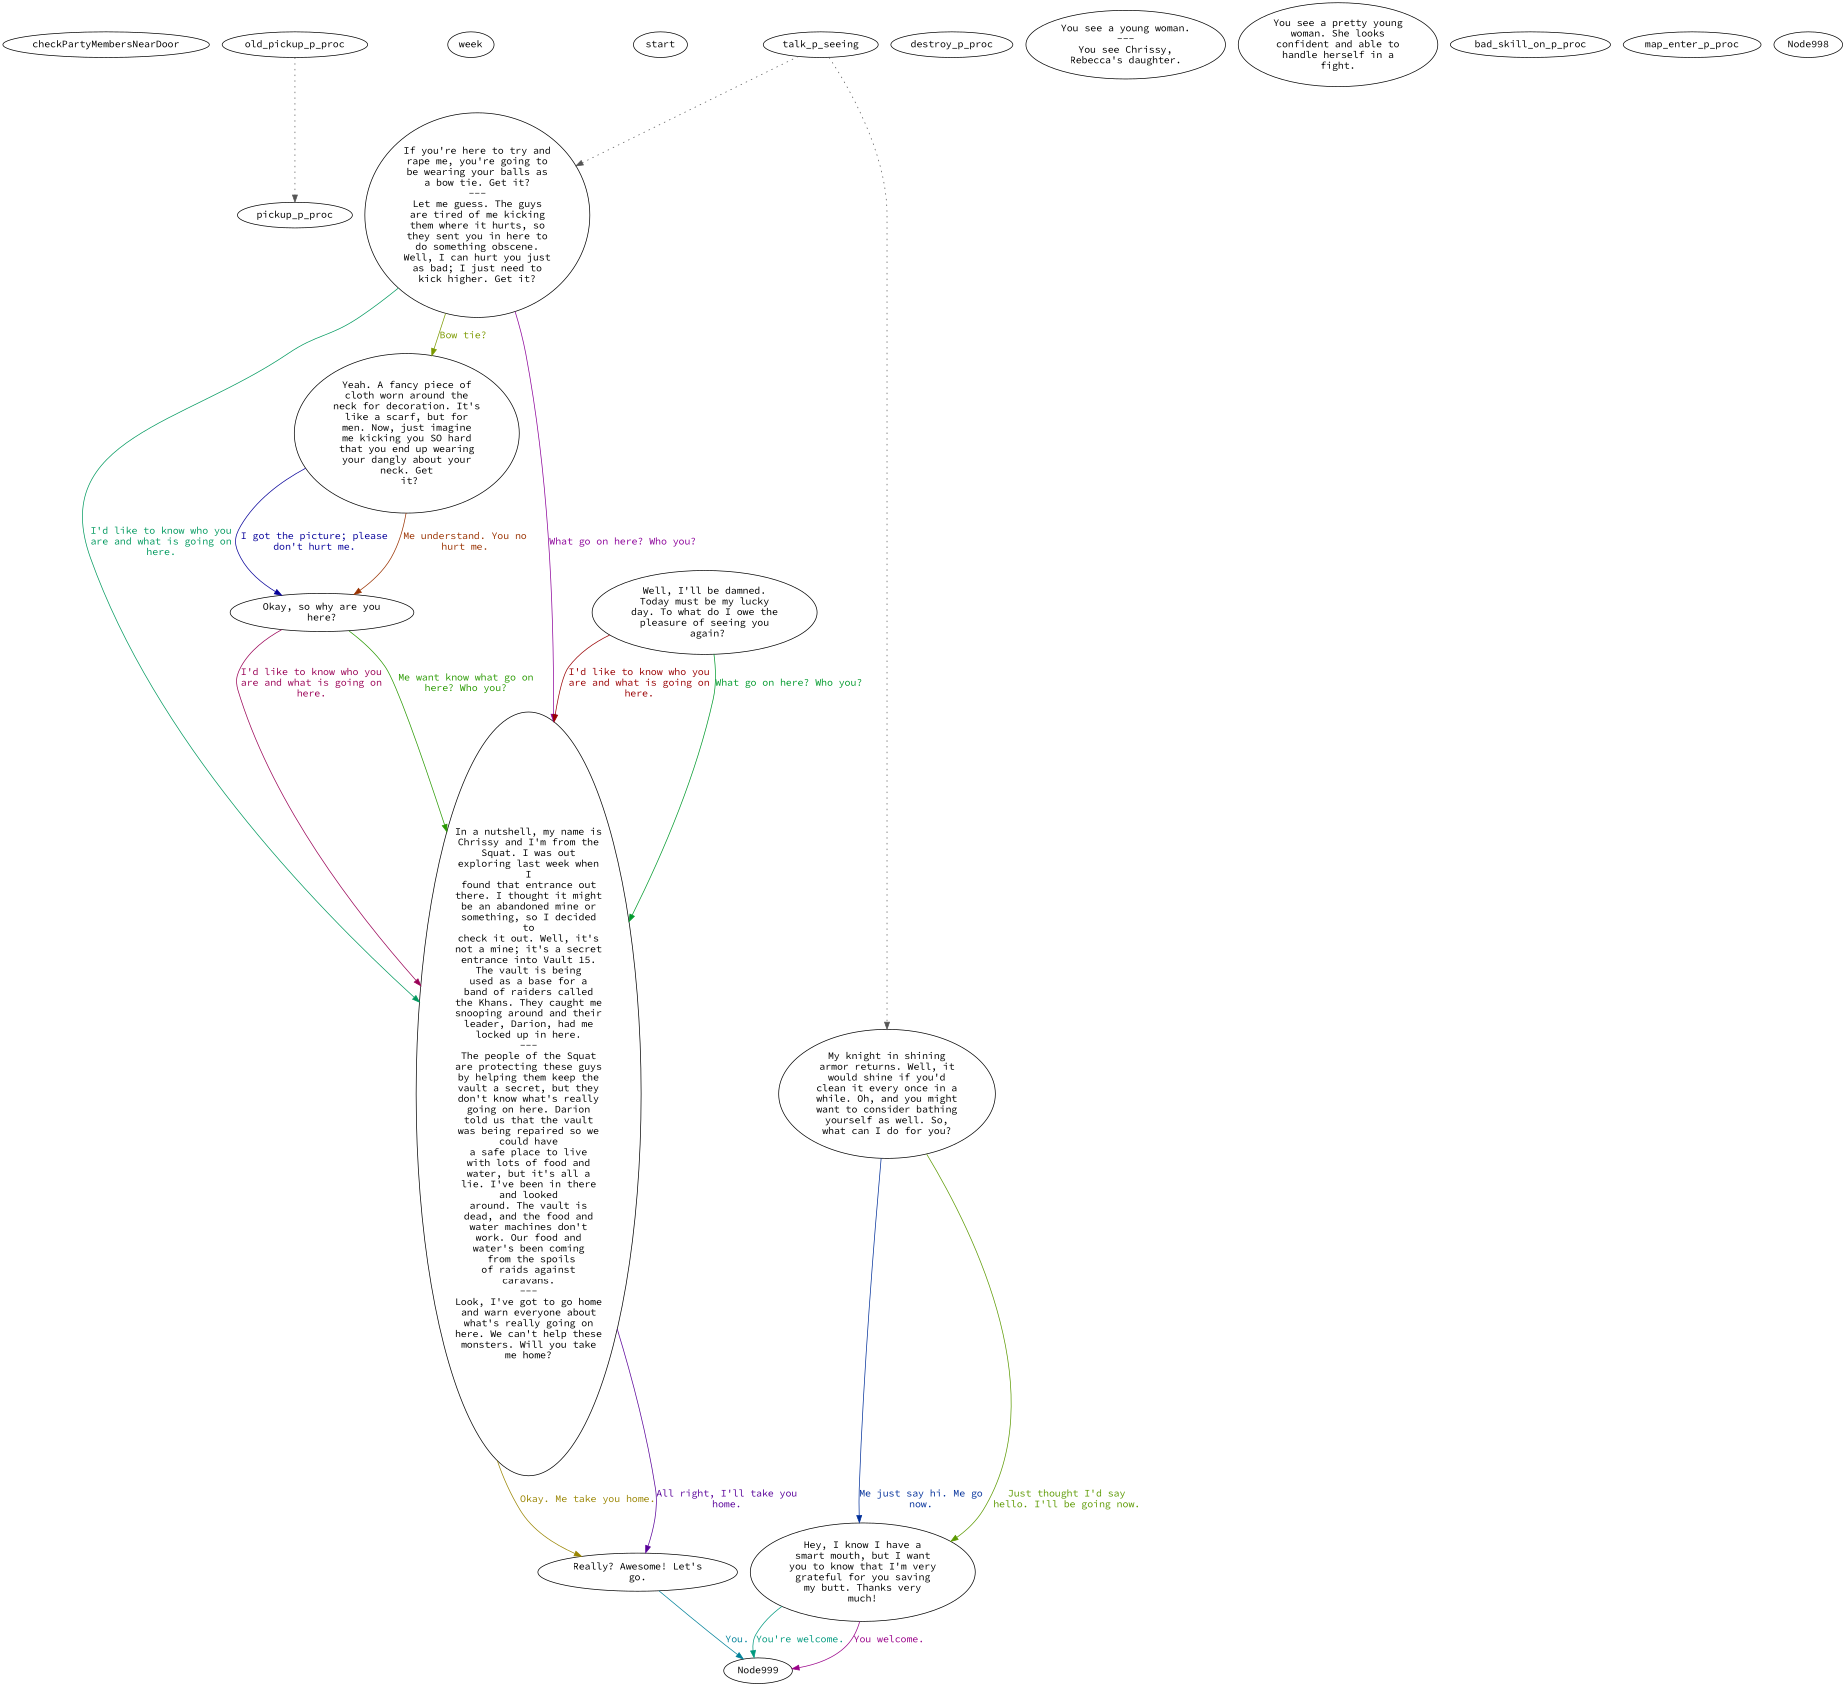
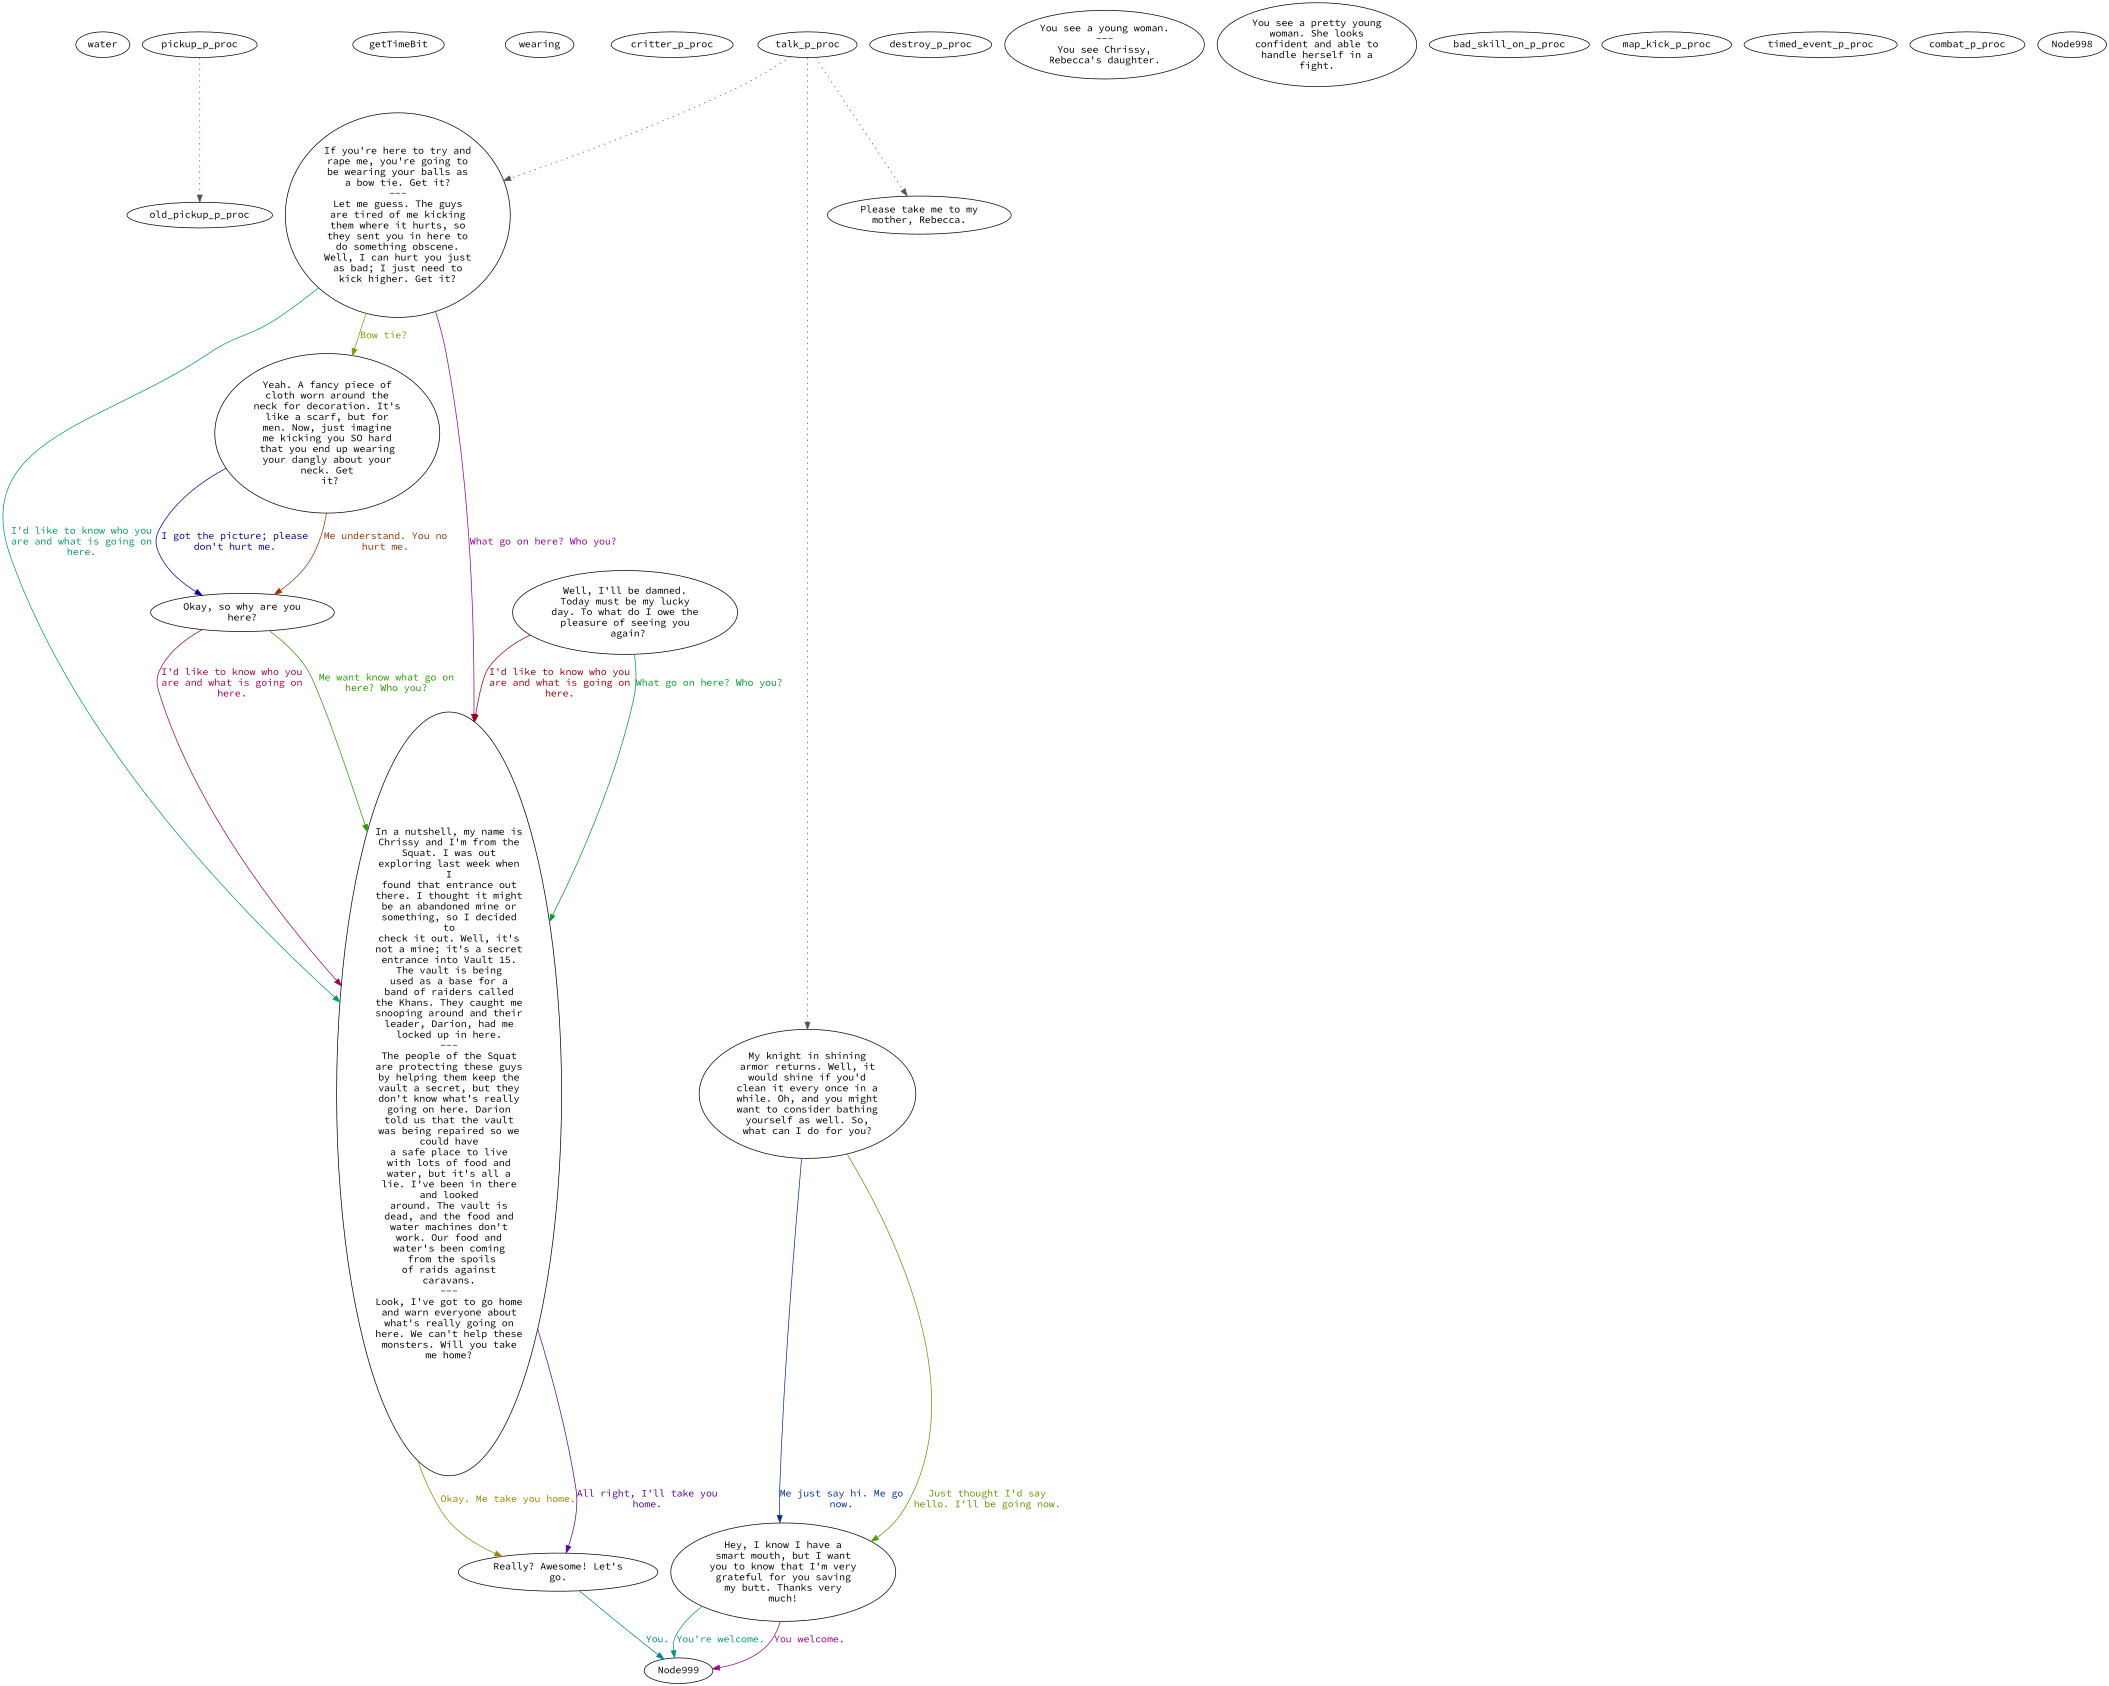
(106, 45) -> (103, 45)
(471, 45) -> (399, 45)
(660, 45) -> (540, 45)
none -> (672, 45)
(821, 45) -> (807, 45)
(1692, 45) -> (1667, 45)
none -> (1821, 45)
none -> (1967, 45)
(295, 126) -> (200, 126)
none -> (919, 215)
